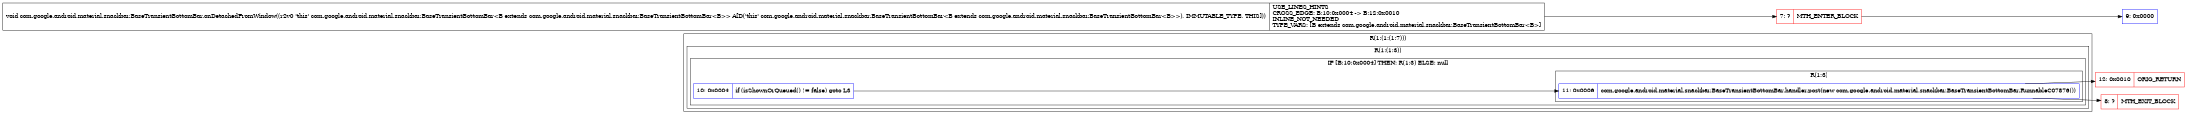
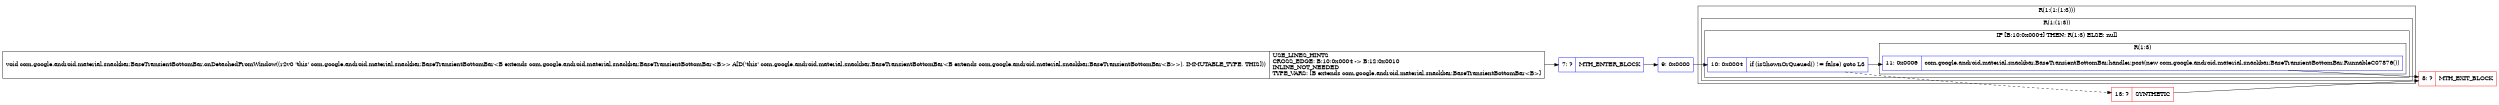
(1819, 17) -> (1601, 65)
(1388, 38) -> (2057, 11)
none -> (1698, 65)
(2140, 80) -> none
none -> (2143, 94)
